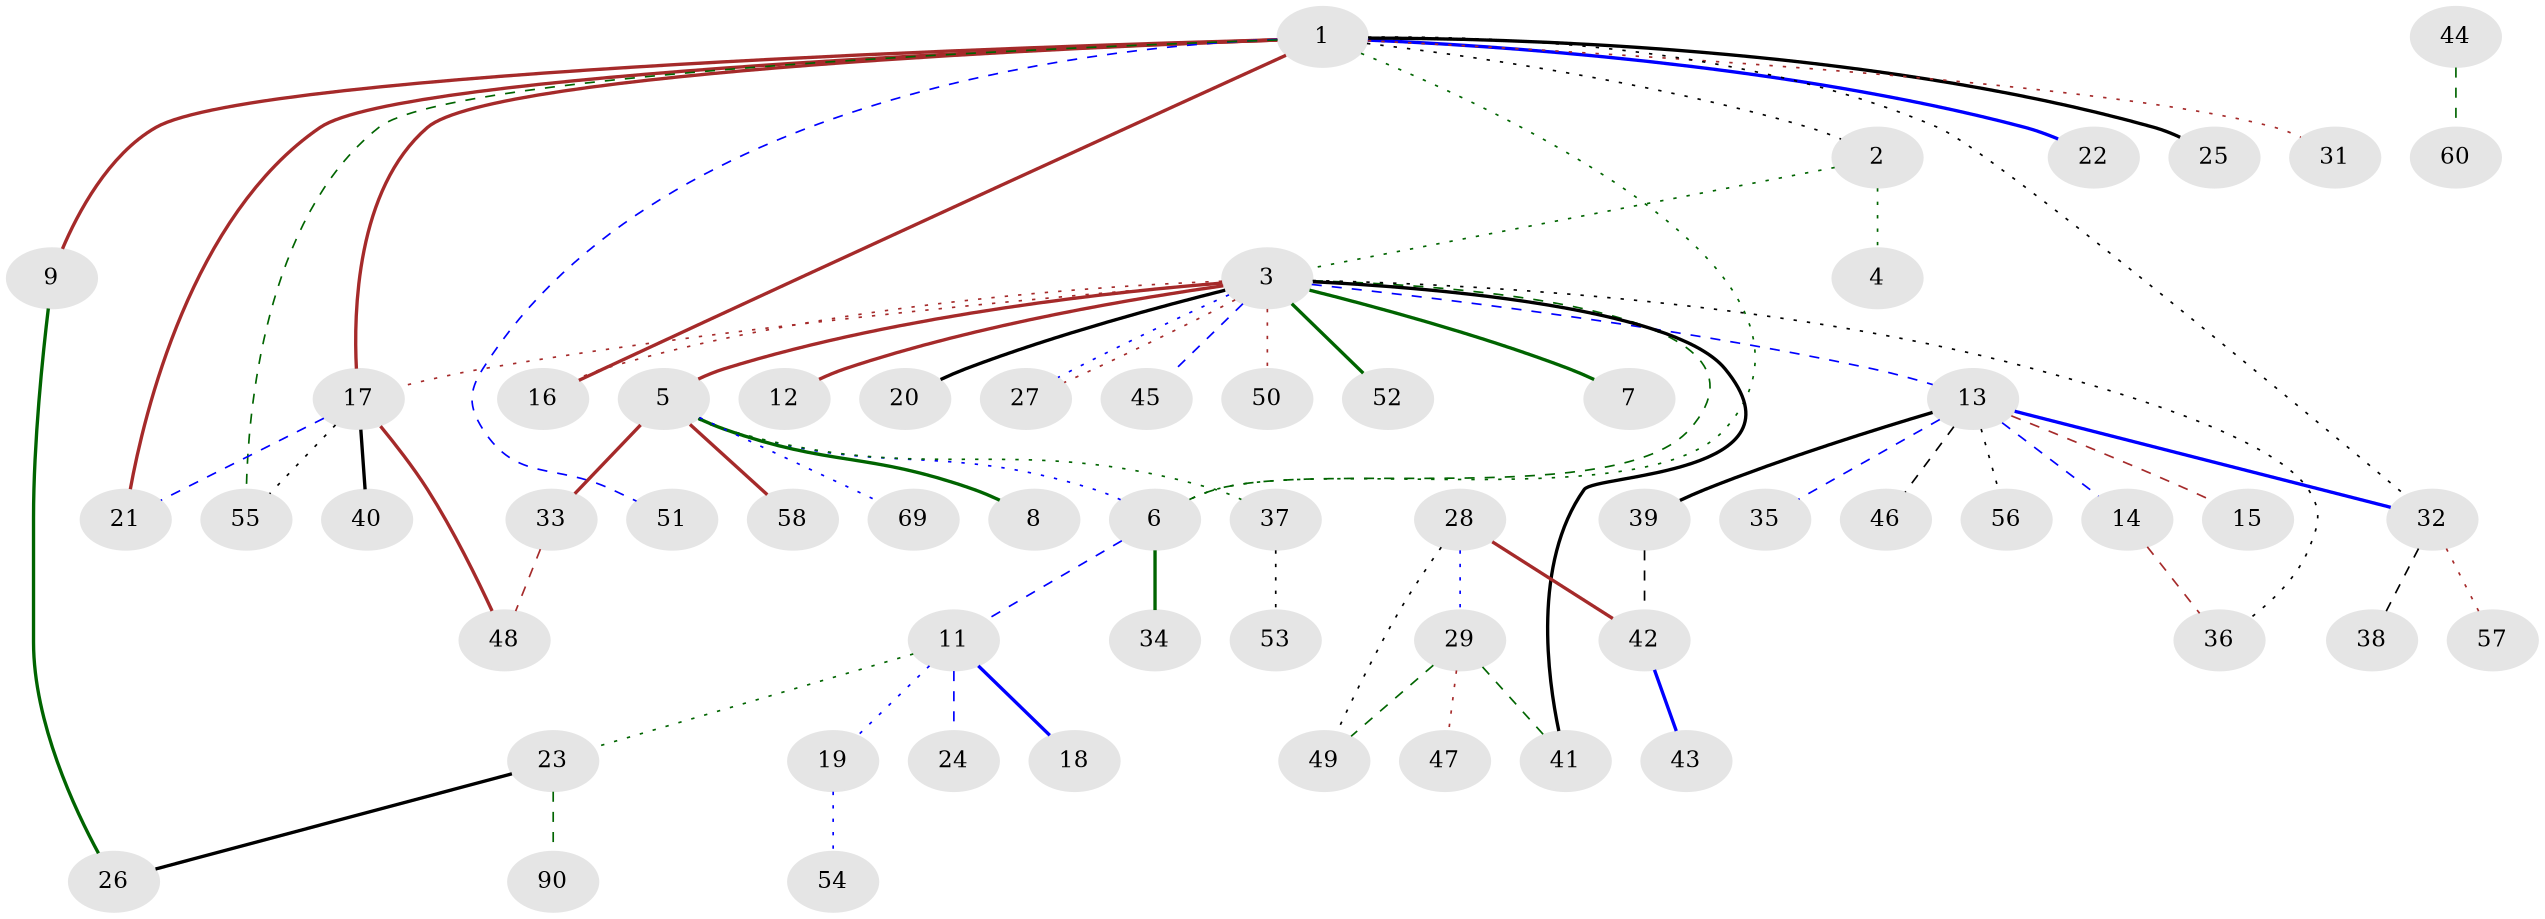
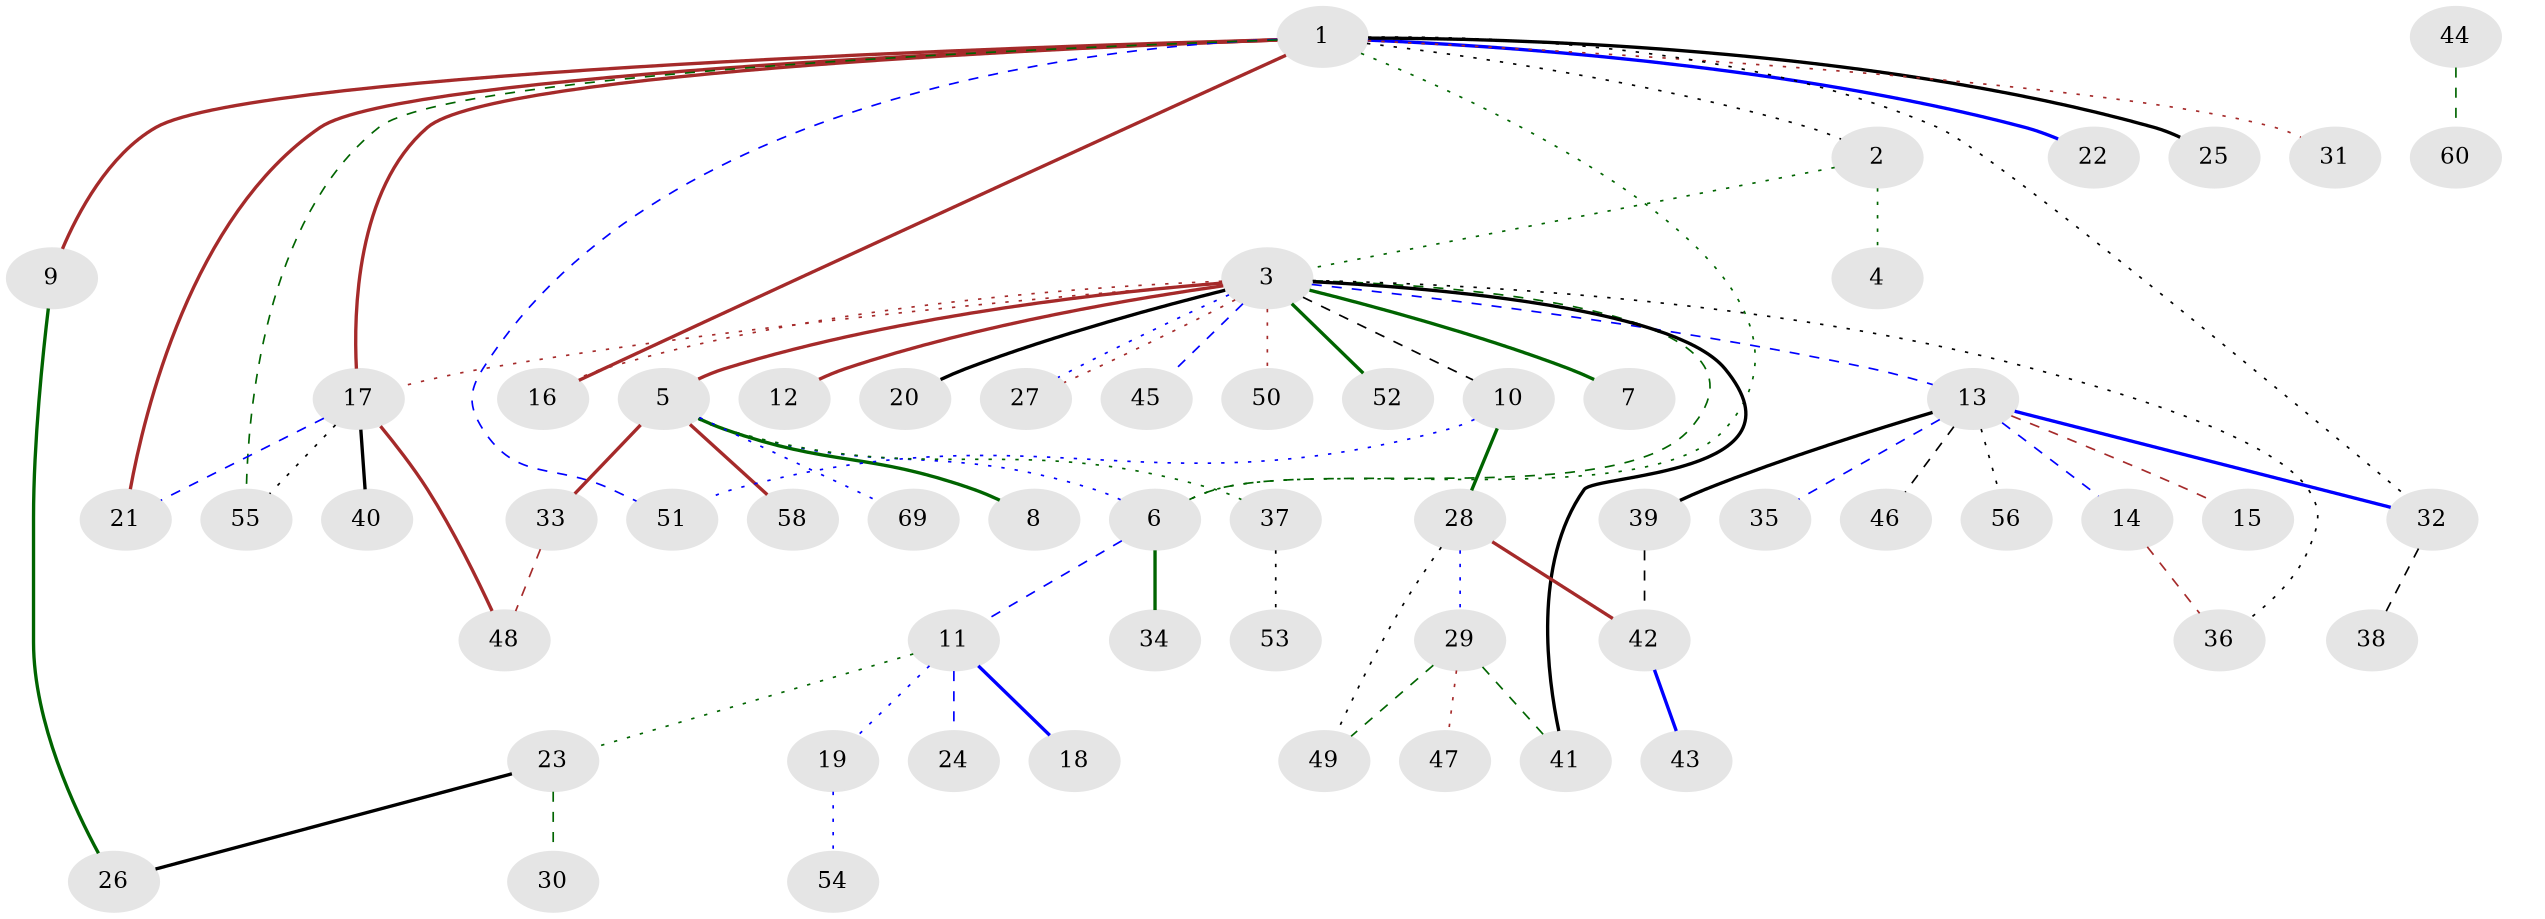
none -> (1509, 399)
(2493, 640) -> none
(553, 882) -> (553, 882)
